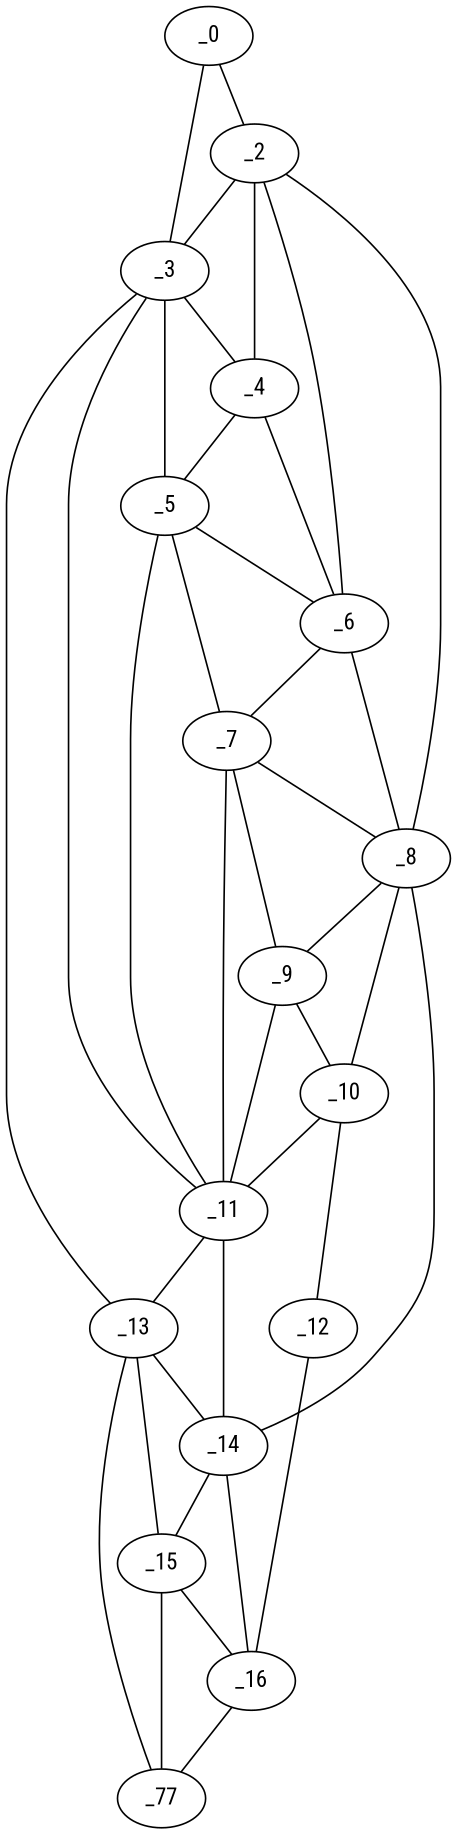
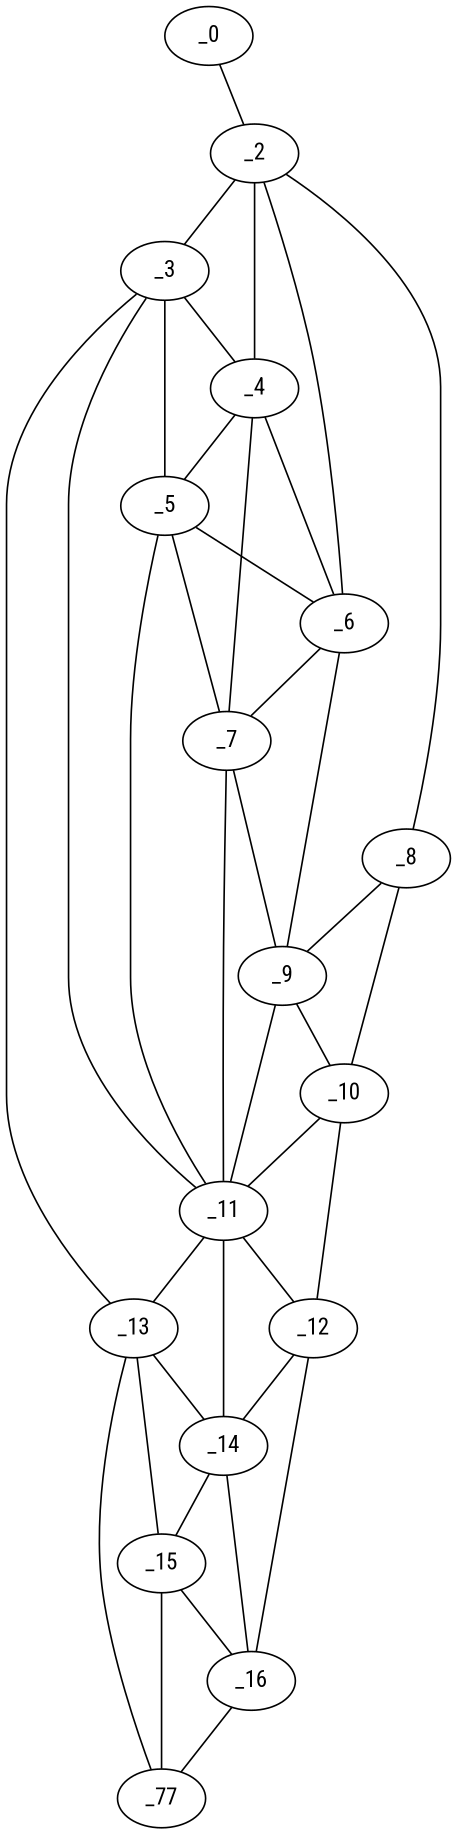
(187, 153) -> none
(375, 741) -> (313, 800)
(317, 800) -> (240, 572)
(434, 1198) -> (268, 1387)
none -> (268, 1270)
